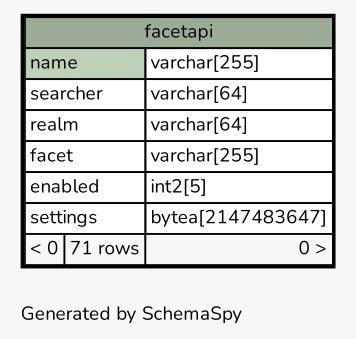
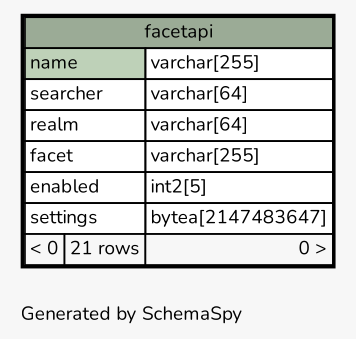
(105, 249) -> (105, 249)
